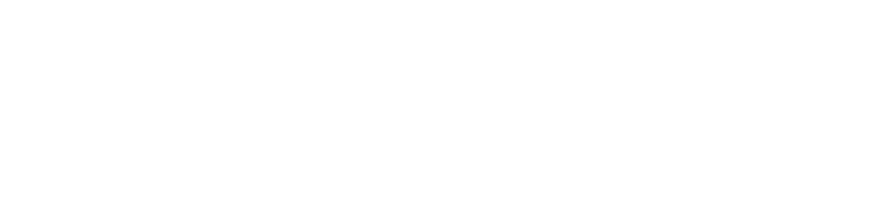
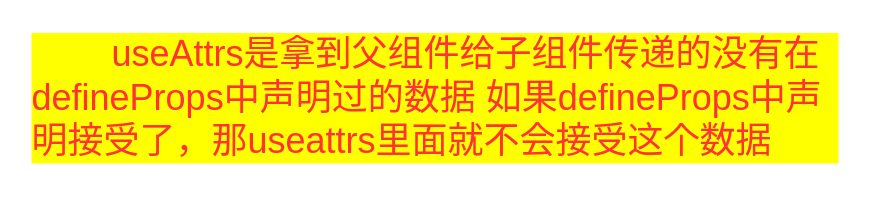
none -> (436, 98)
